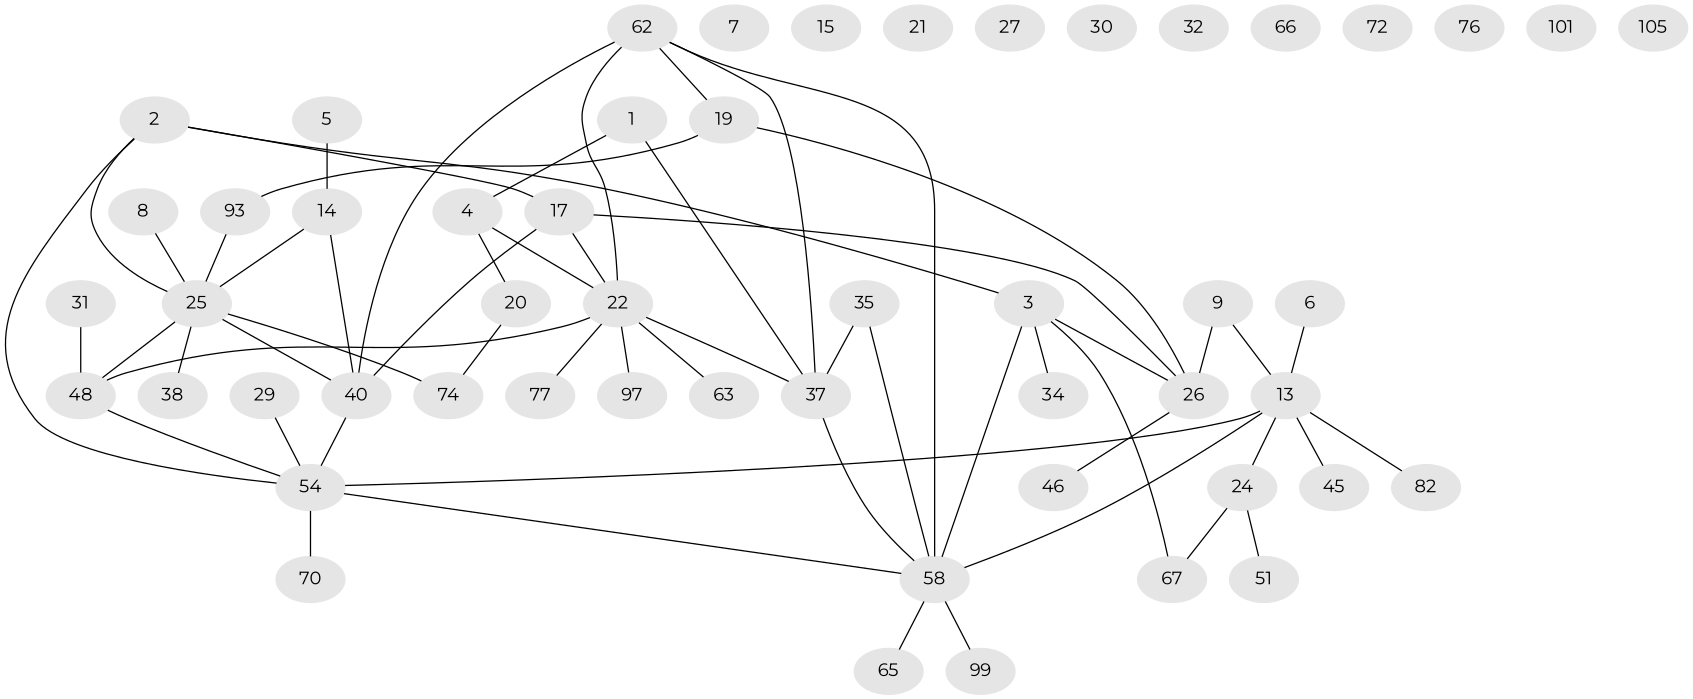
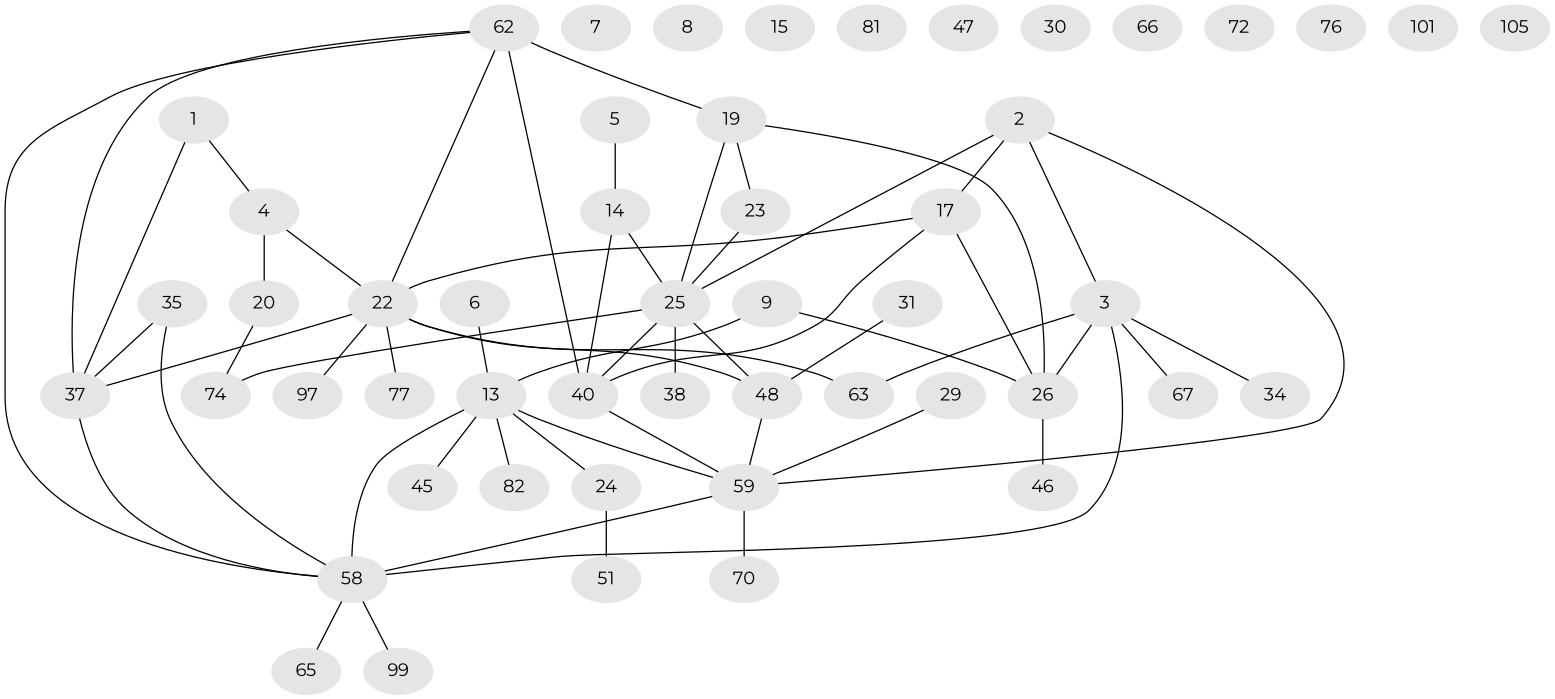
(918, 28) -> (872, 28)
(1010, 28) -> (964, 28)
(1194, 28) -> none
(235, 212) -> (756, 212)
(170, 258) -> (703, 212)
none -> (979, 345)
(310, 488) -> (744, 488)
(1207, 534) -> none
